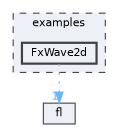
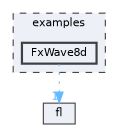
(59, 53) -> (59, 53)
